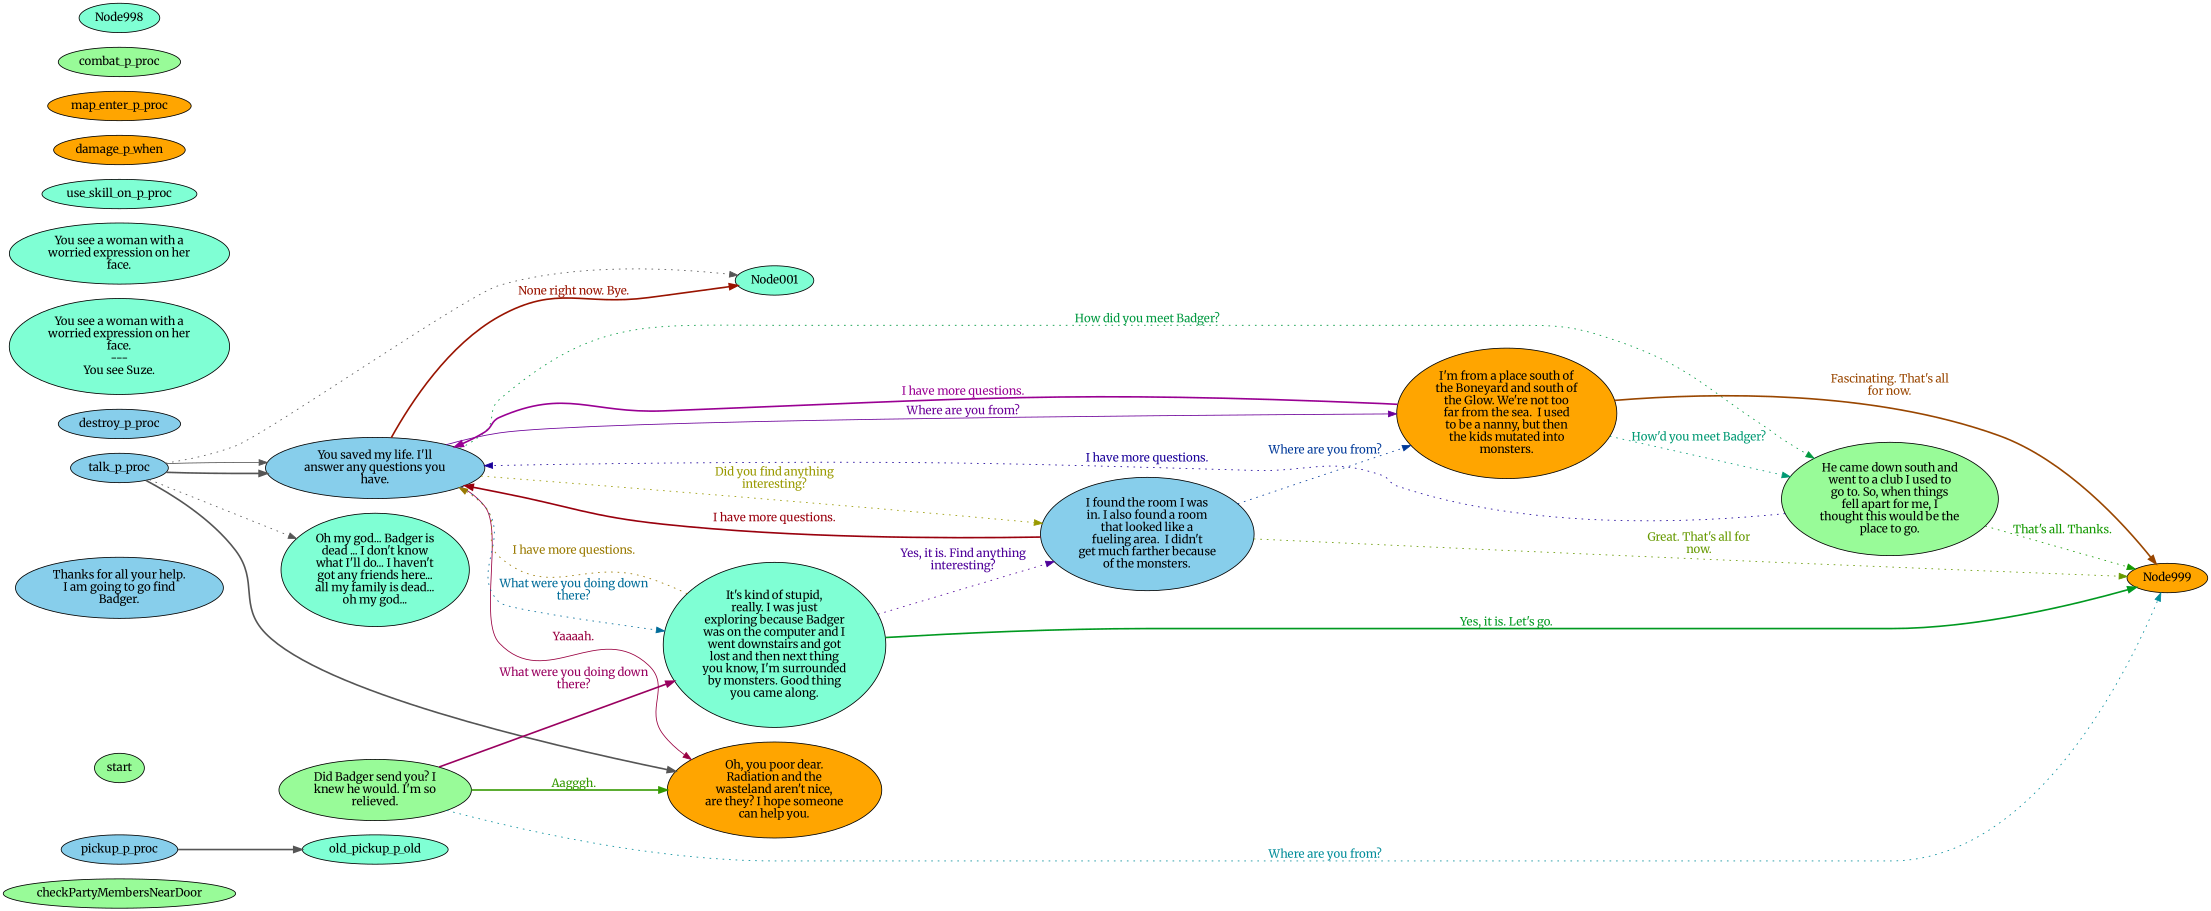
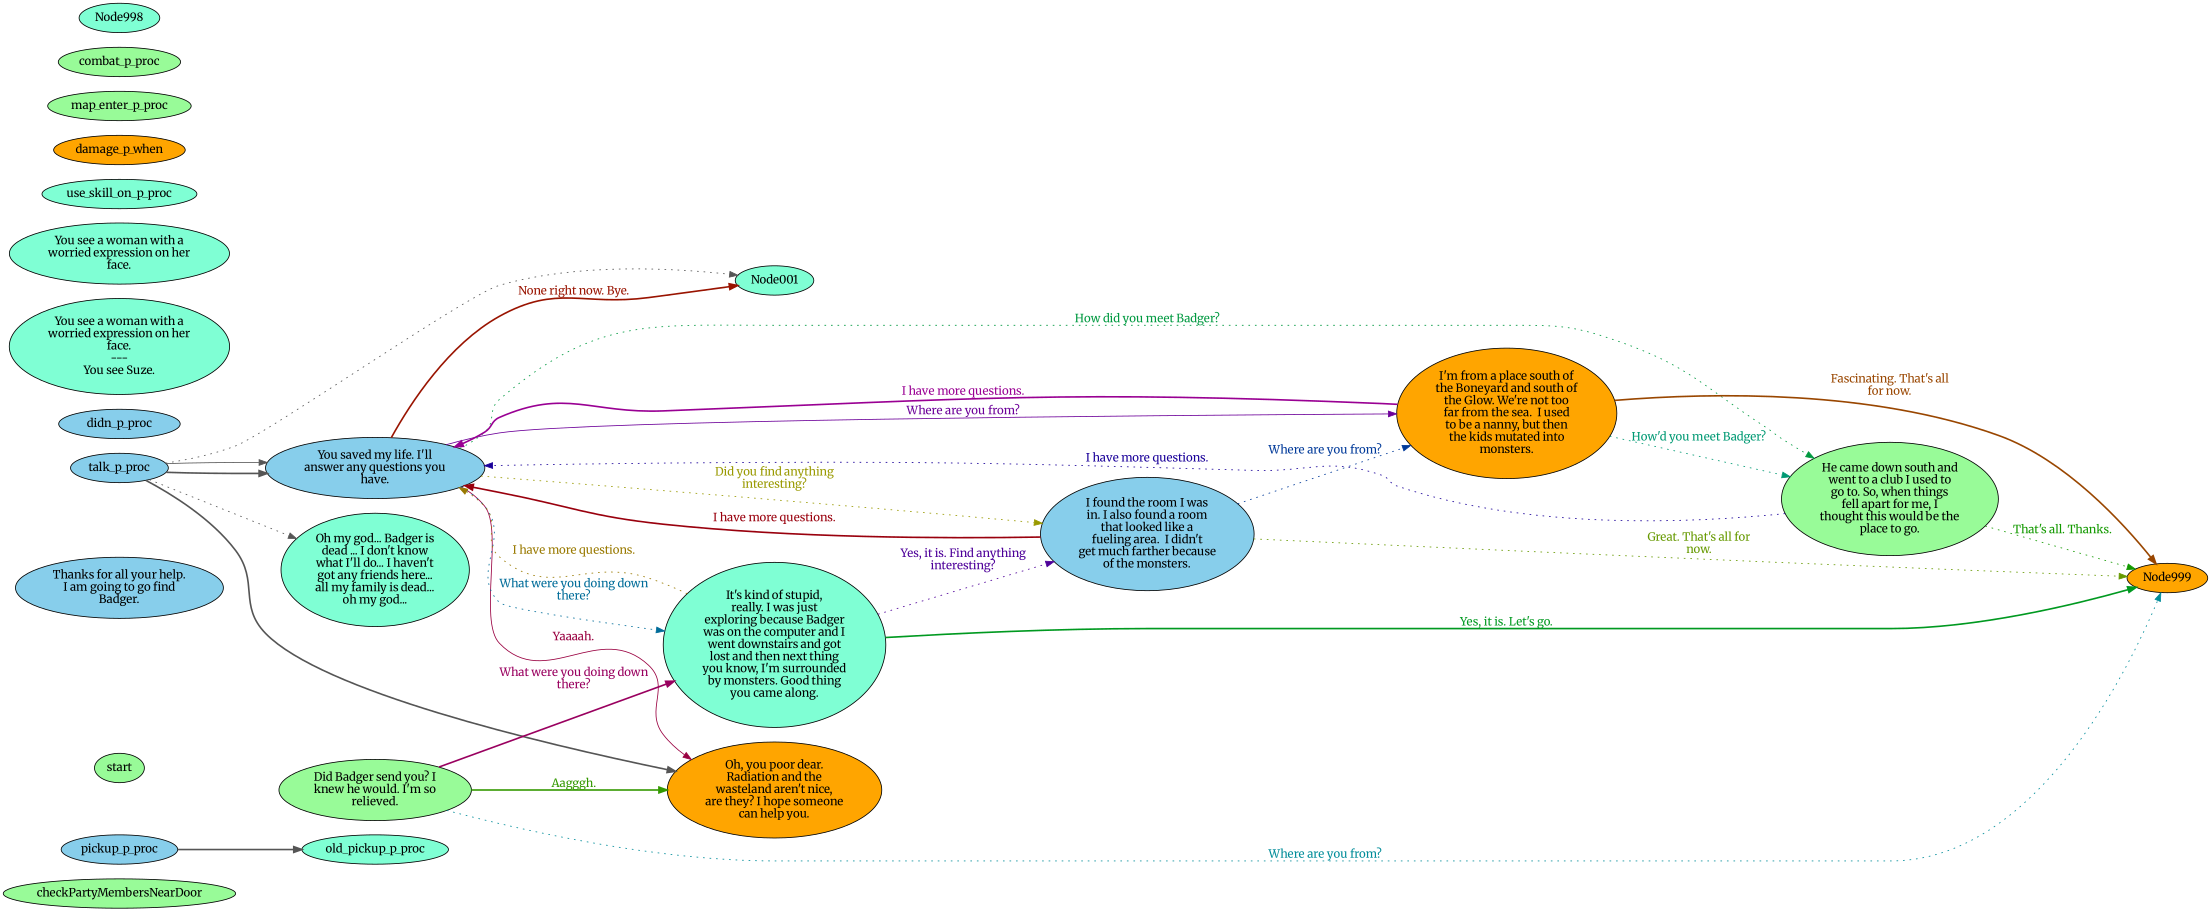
(119, 106) -> (119, 106)
(119, 424) -> (119, 424)
(375, 850) -> (375, 850)
